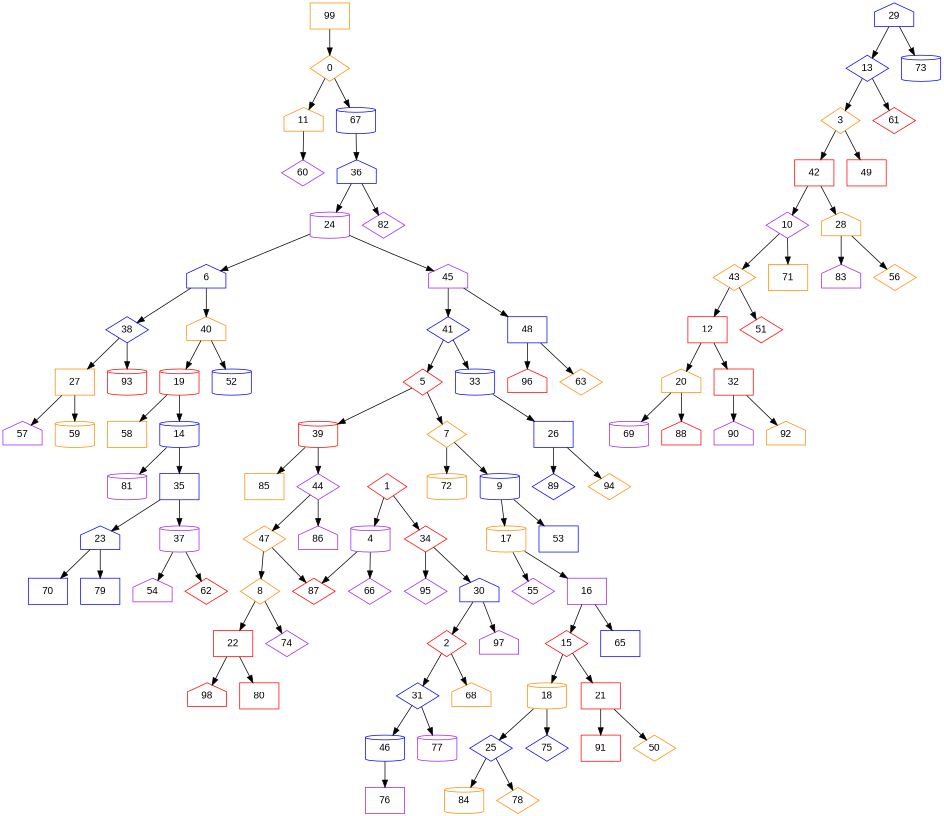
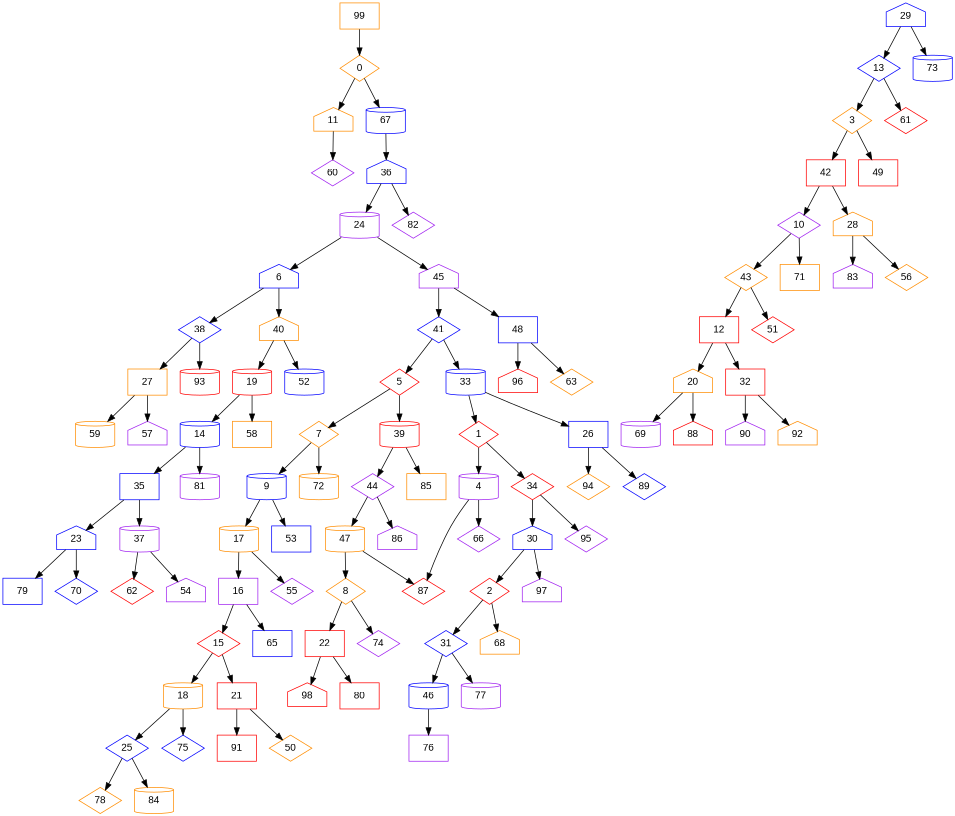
none -> (471, 406)
(264, 539) -> (345, 539)
(48, 591) -> (76, 591)
